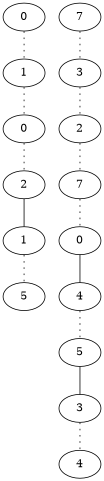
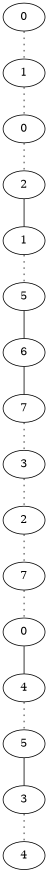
none -> (24, 352)
